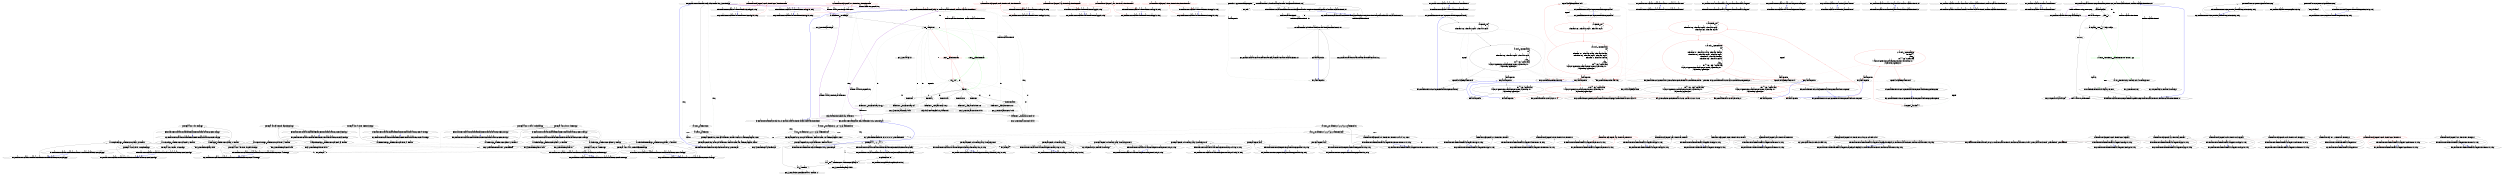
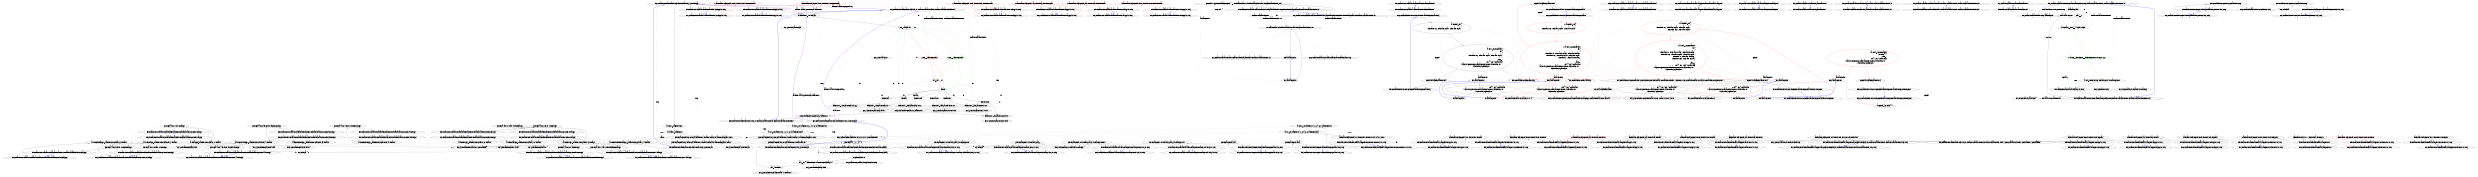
(931, 84) -> (902, 84)
(940, 96) -> (916, 96)
(929, 99) -> (904, 99)
(1010, 102) -> (985, 102)
